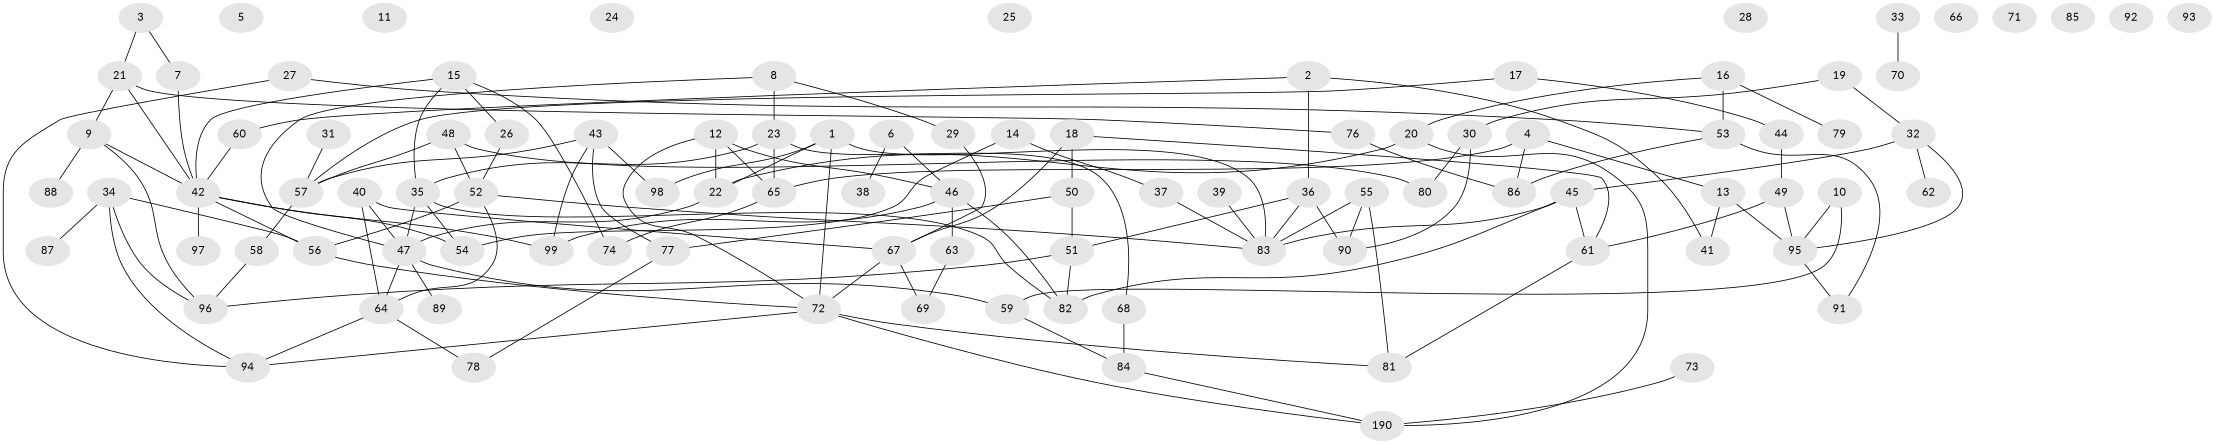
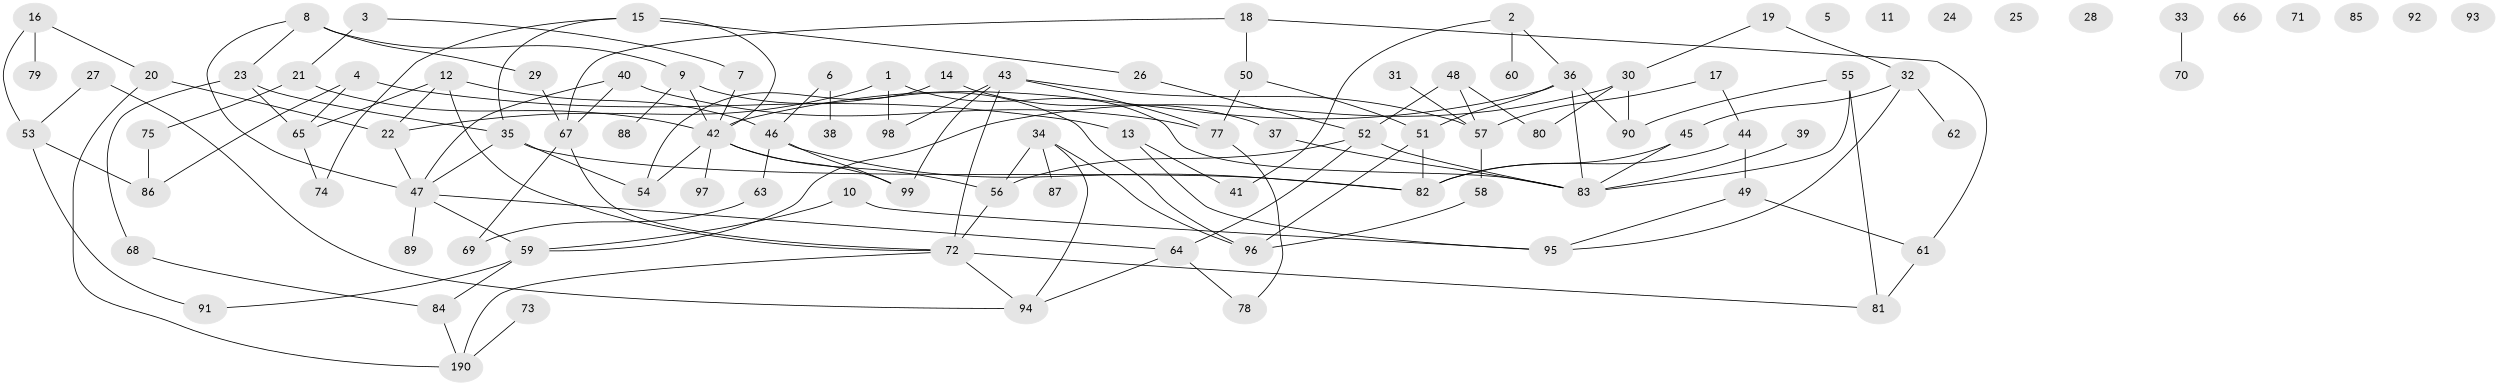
(105, 105) -> (495, 47)
none -> (1014, 119)
(1353, 134) -> (148, 134)
(219, 164) -> (1266, 116)
none -> (1621, 164)
(827, 207) -> (973, 162)
(1580, 222) -> none
(370, 251) -> (918, 113)
(1817, 280) -> (370, 293)
